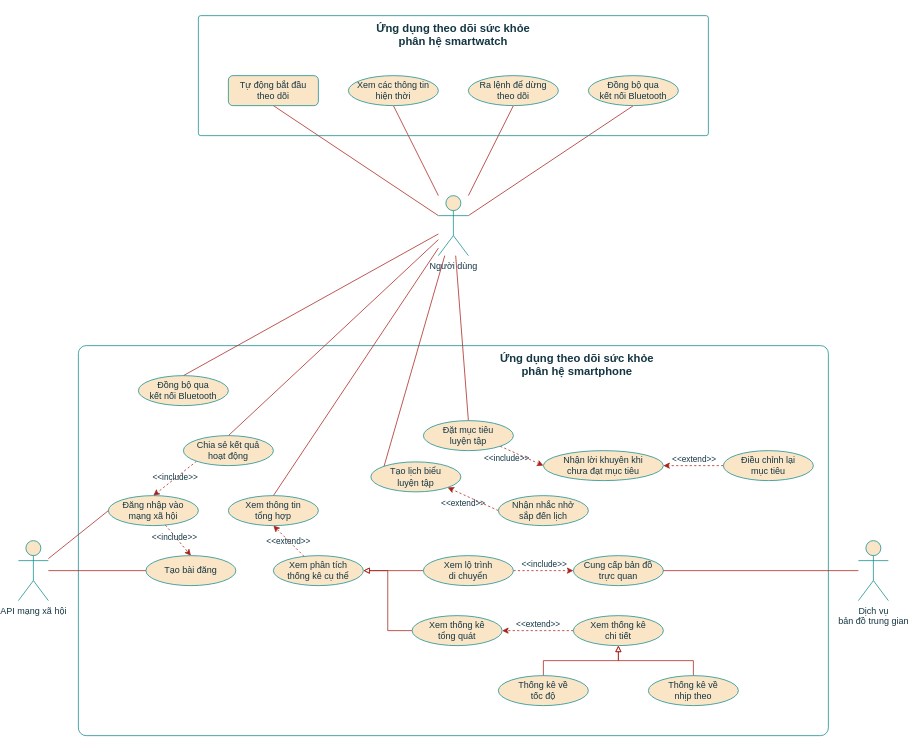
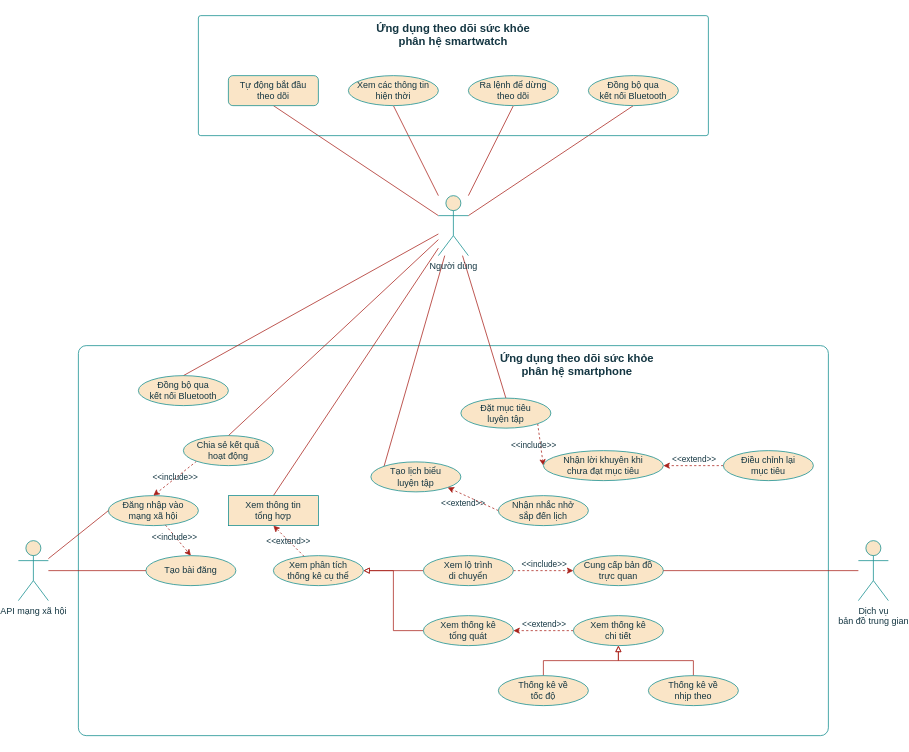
(468, 435) -> (506, 413)
(273, 510) -> (273, 510)
(457, 630) -> (468, 630)
